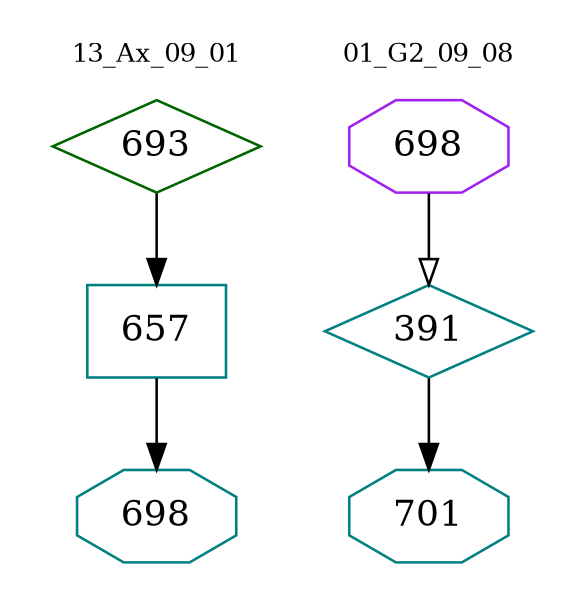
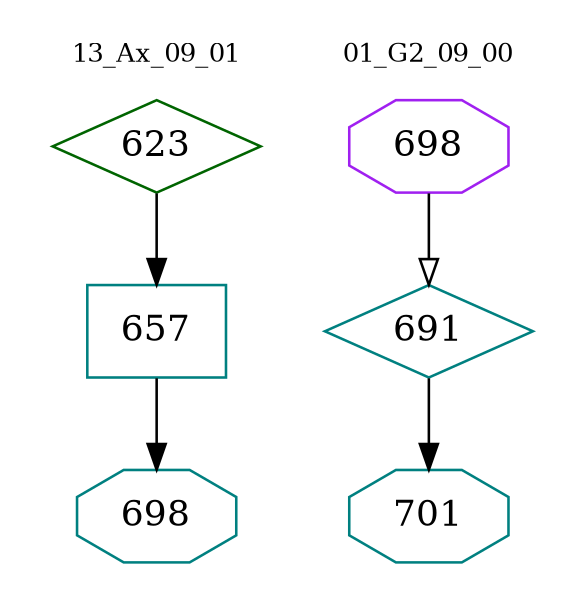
(429, 55) -> (429, 55)
(157, 146) -> (157, 146)
(429, 331) -> (429, 331)
